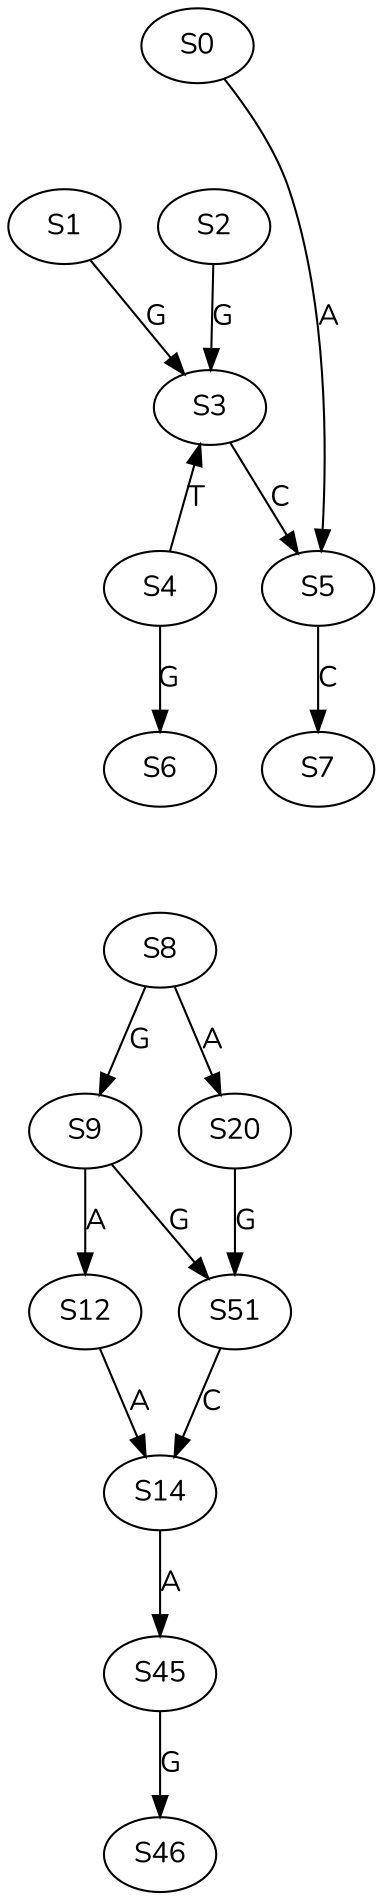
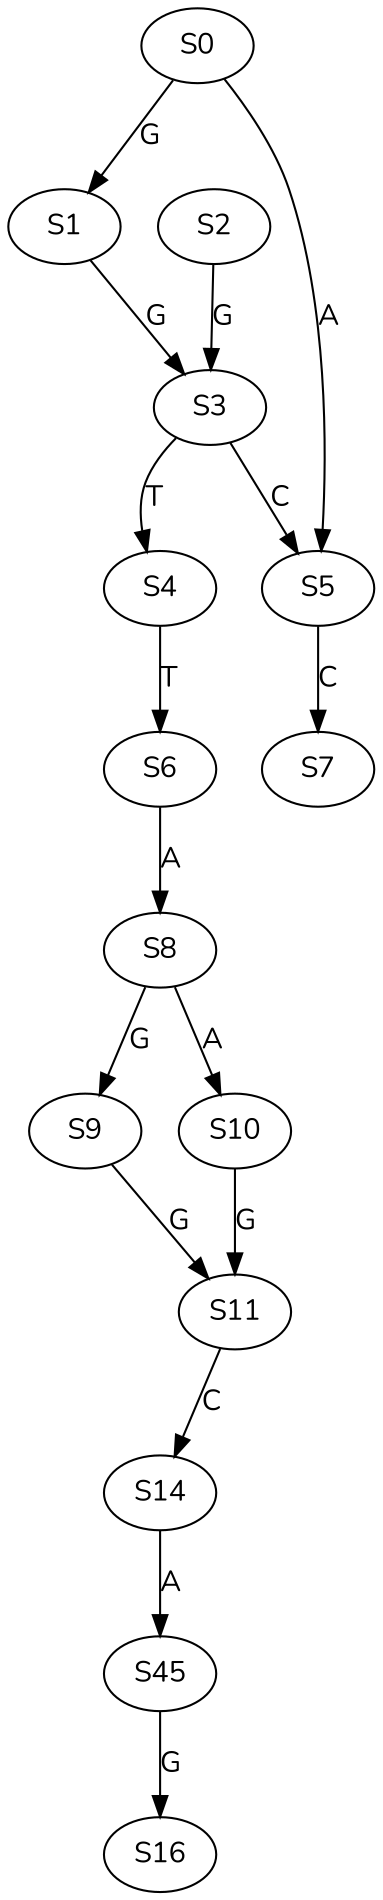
none -> (137, 128)
(182, 508) -> (147, 480)
(169, 679) -> (169, 679)
none -> (160, 849)
(235, 1131) -> (235, 1131)
(85, 1312) -> none
(235, 1312) -> (235, 1312)
(160, 1855) -> (160, 1855)
